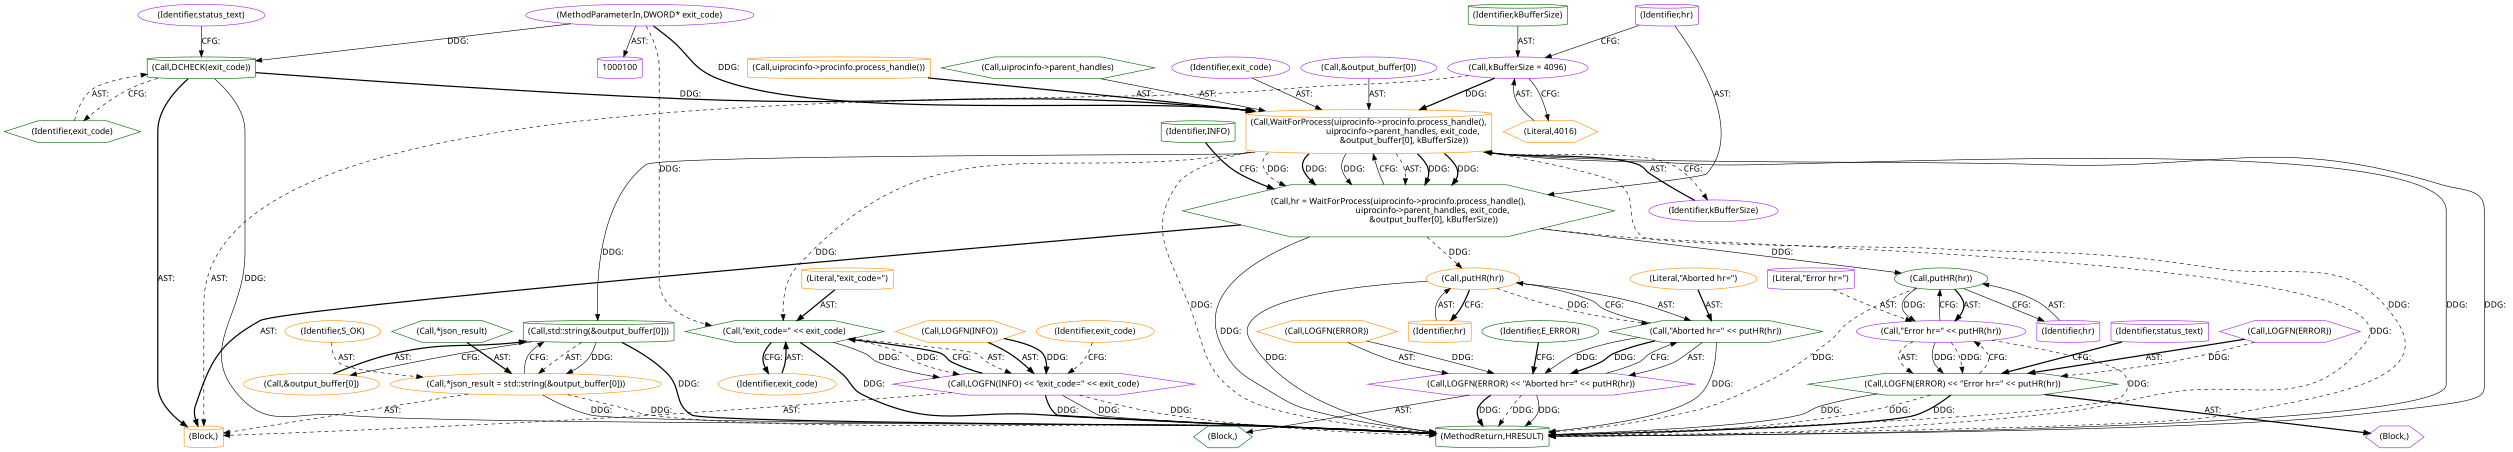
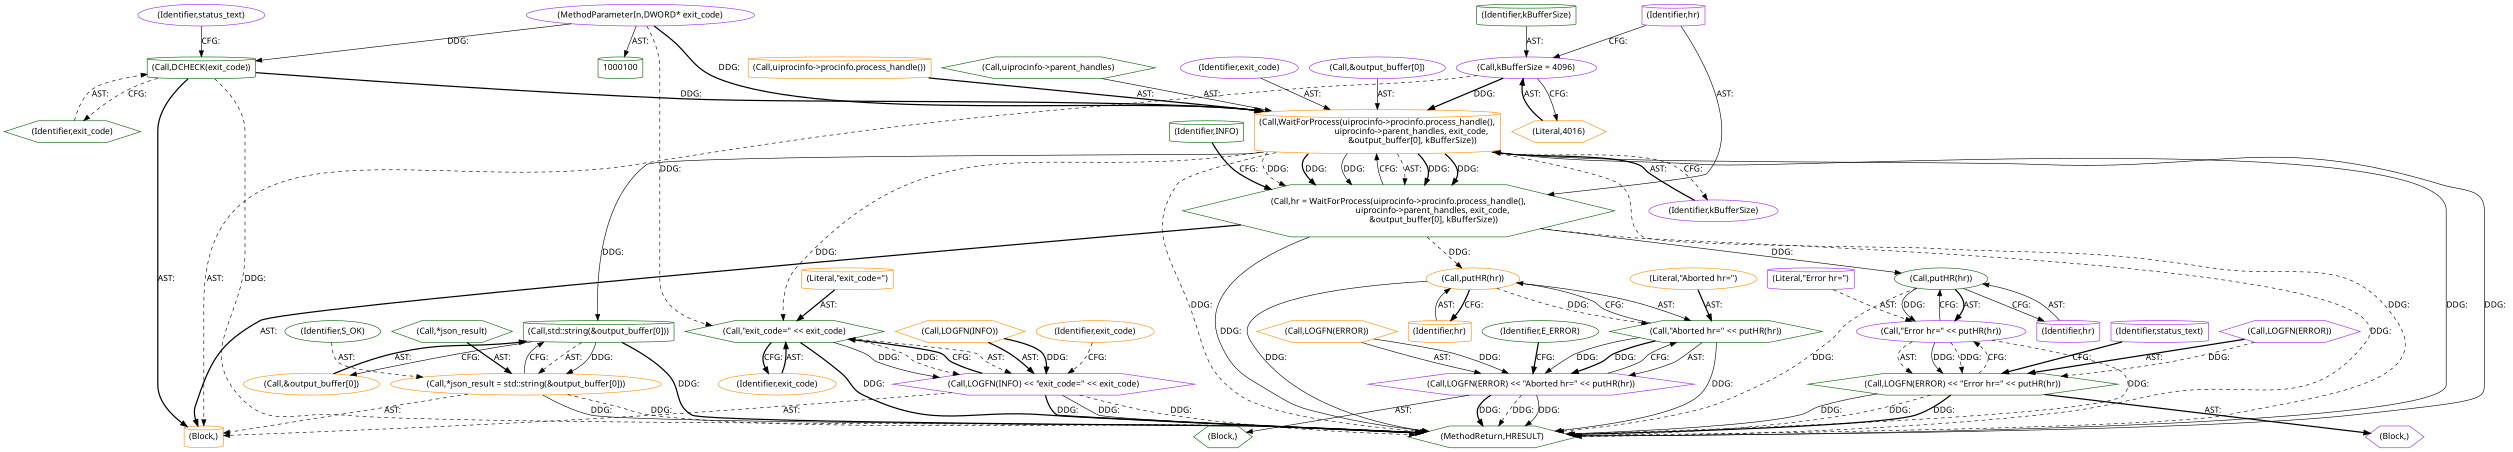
(620, 68) -> (620, 68)
(1519, 105) -> (1528, 105)
(333, 331) -> (333, 331)
(625, 422) -> (620, 422)
(1492, 437) -> (1492, 437)
